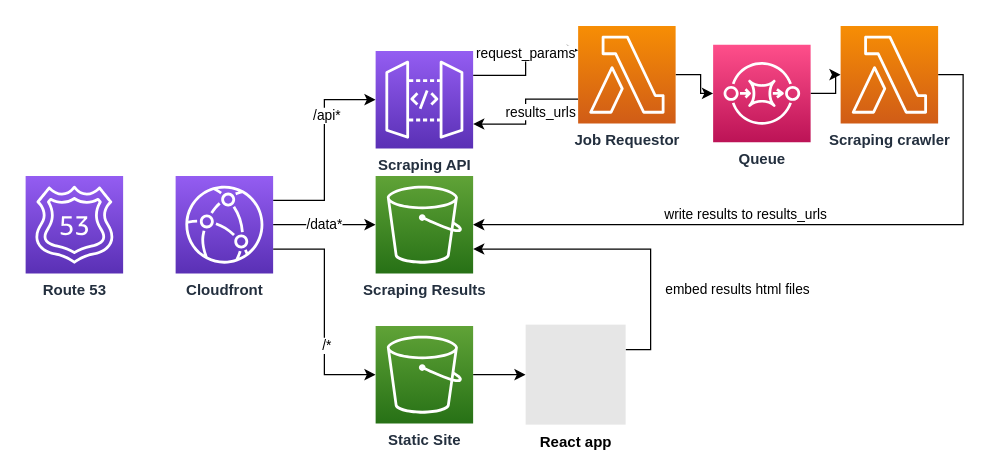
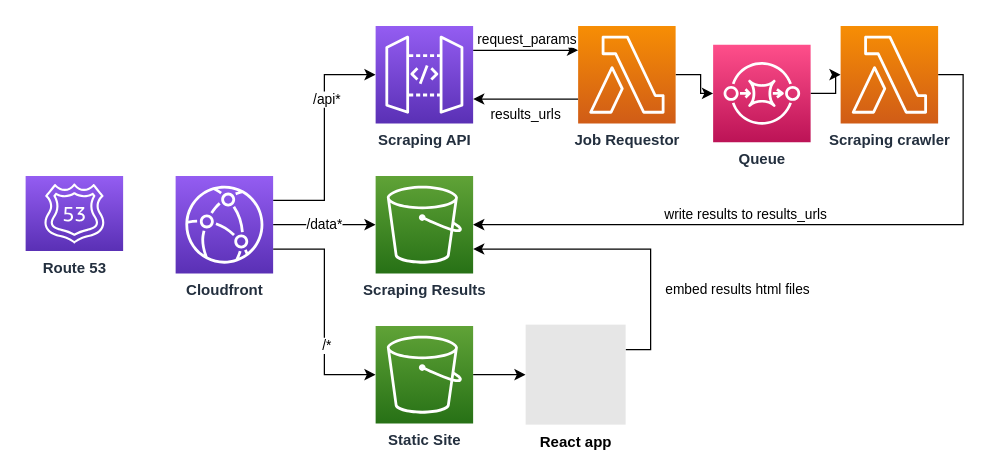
(424, 99) -> (424, 74)
(74, 224) -> (74, 213)
